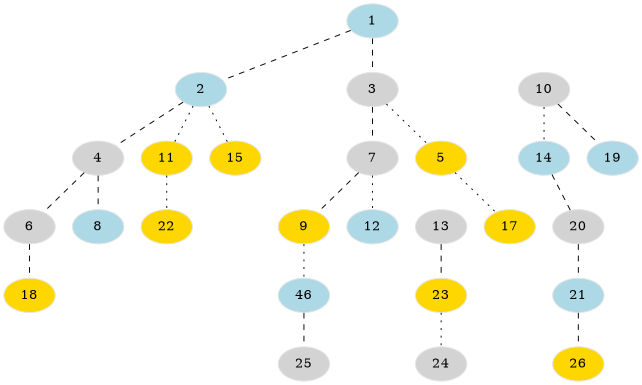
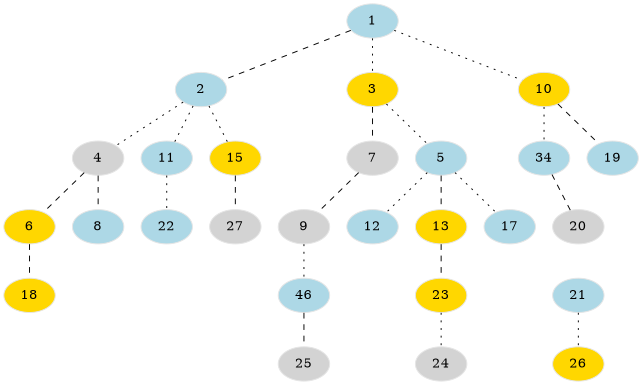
(373, 55) -> (373, 55)
none -> (458, 55)
(373, 90) -> (373, 90)
(544, 90) -> (544, 90)
(149, 124) -> (149, 124)
(167, 158) -> (167, 158)
(441, 158) -> (441, 158)
(544, 158) -> (544, 158)
(373, 193) -> (407, 192)
none -> (441, 193)
(30, 227) -> (30, 227)
(167, 227) -> (167, 227)
none -> (235, 227)
(304, 227) -> (304, 227)
(441, 227) -> (441, 227)
(510, 227) -> (510, 227)
(578, 261) -> none
(578, 330) -> (578, 330)
